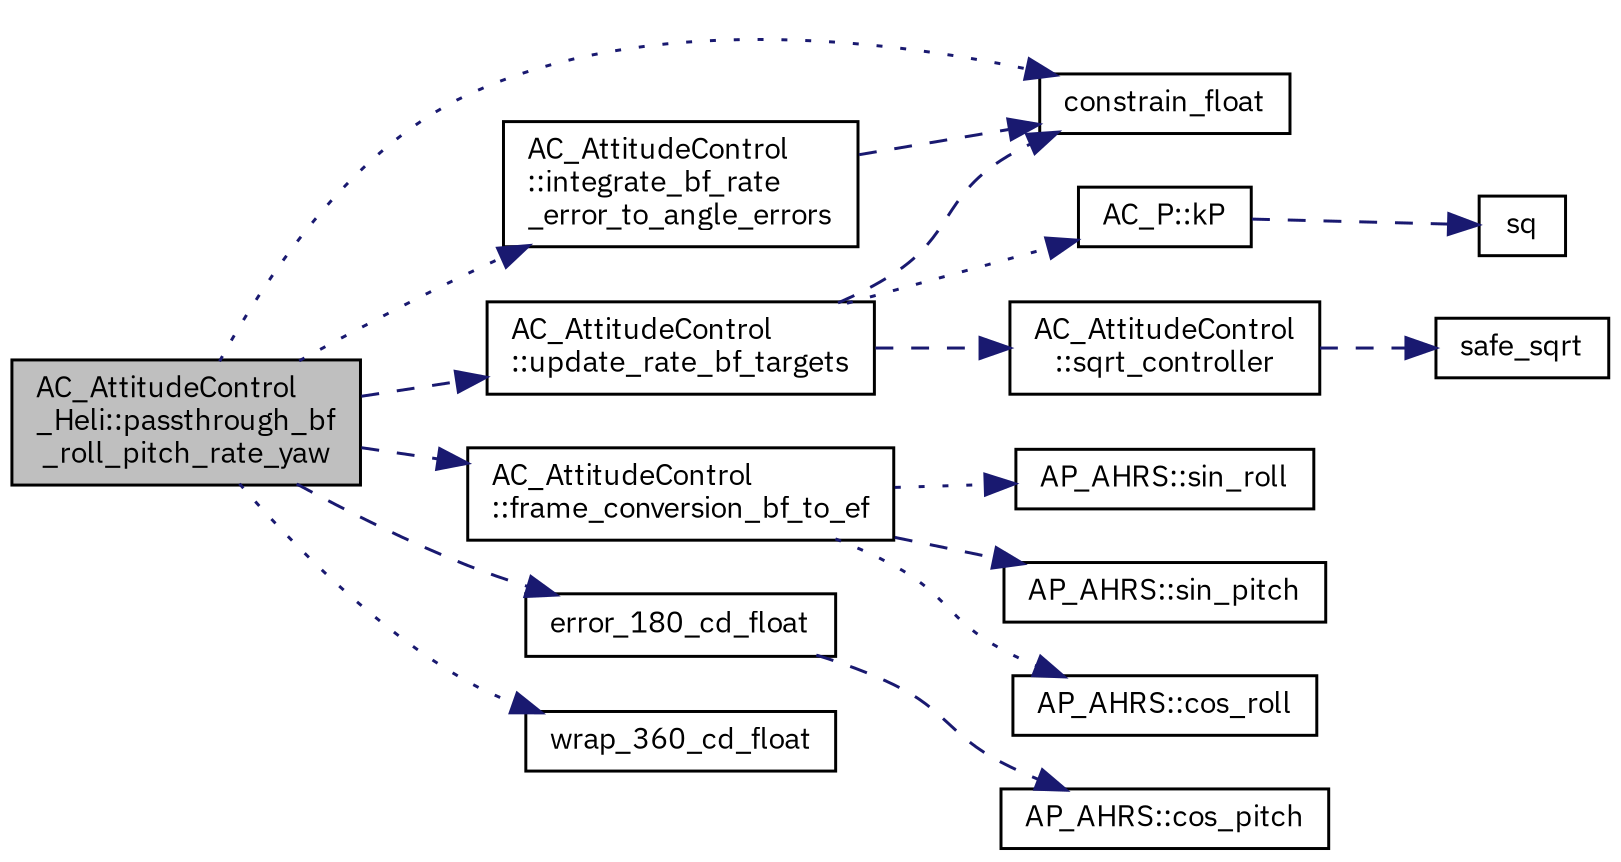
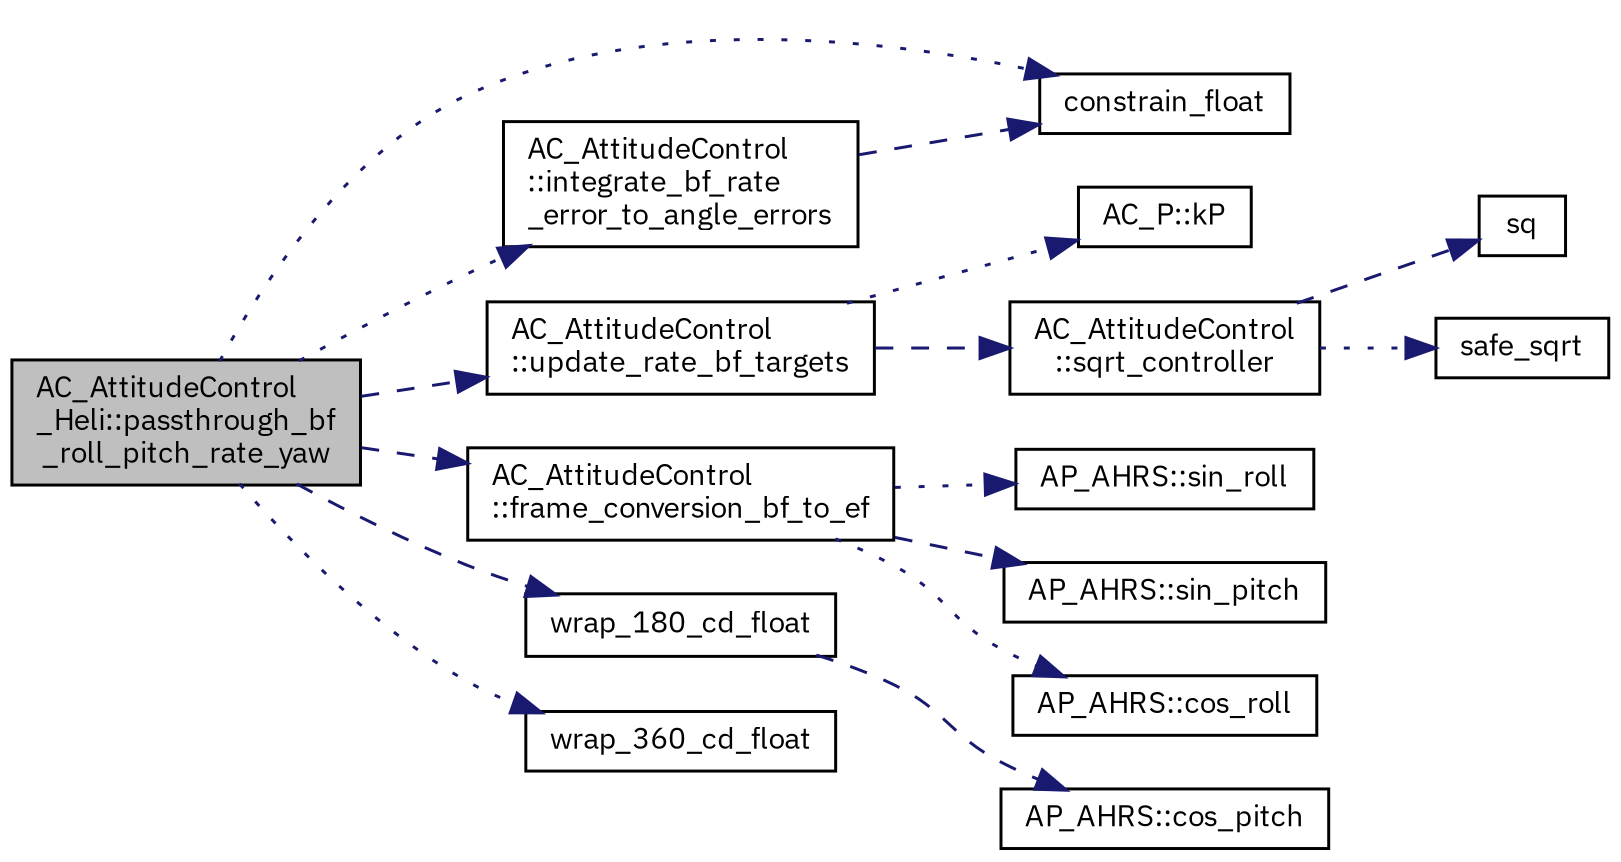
(1350, 222) -> (1373, 277)
(939, 229) -> none
(1363, 348) -> (1363, 348)
(681, 625) -> (681, 625)
